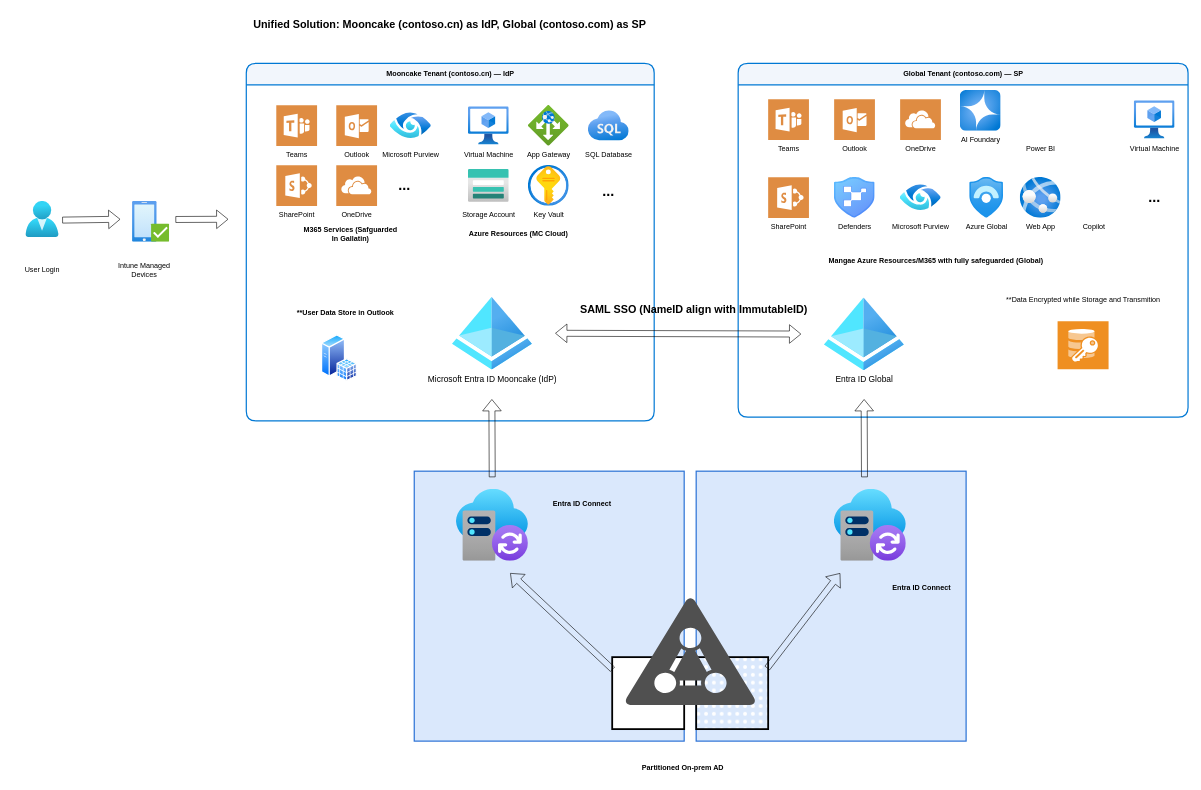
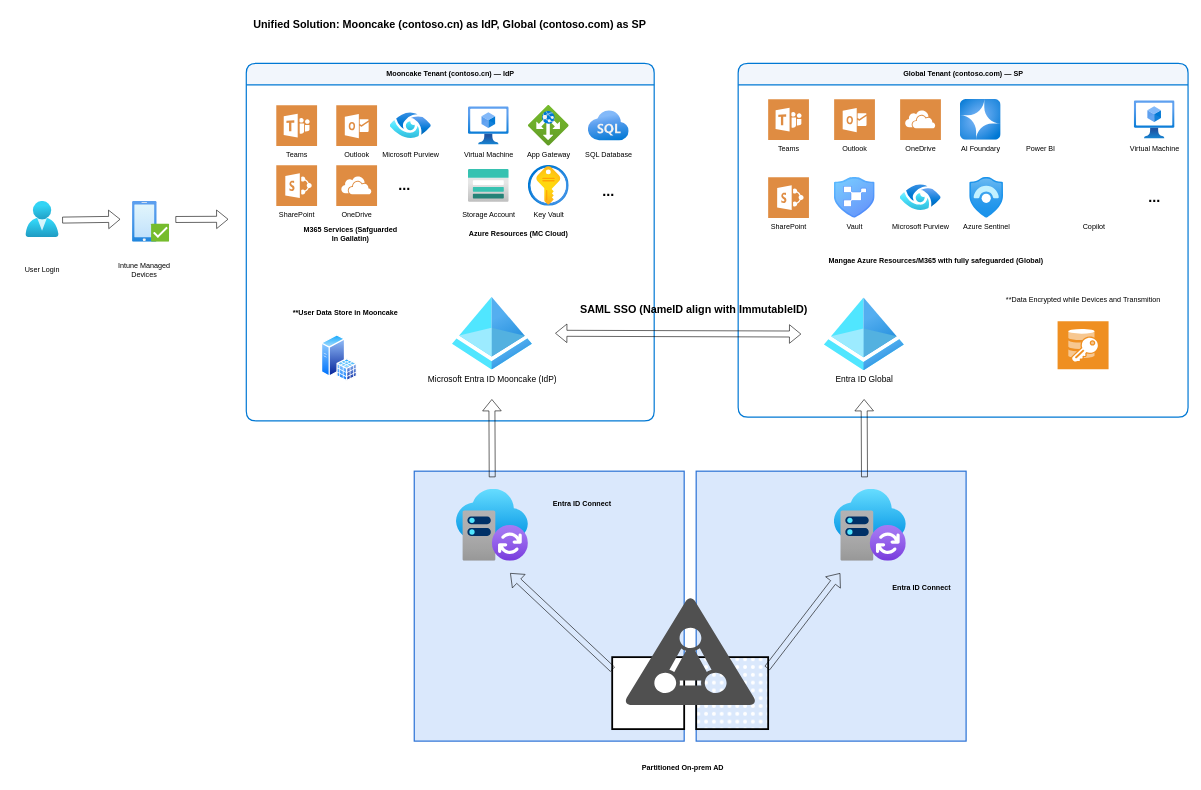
(981, 111) -> (981, 120)
(1041, 198) -> none
(855, 227) -> (855, 227)
(987, 227) -> (987, 227)
(1084, 300) -> (1084, 300)
(346, 313) -> (346, 313)
